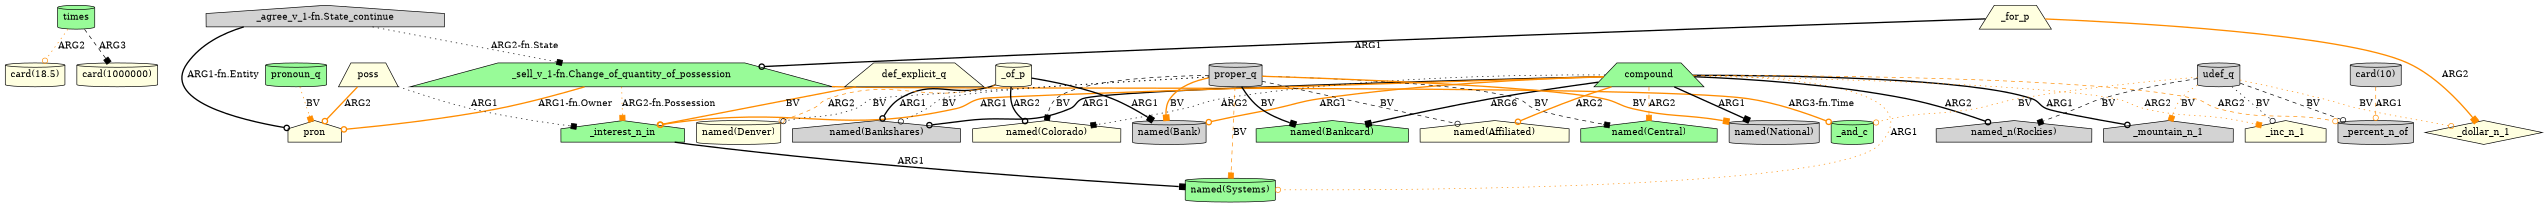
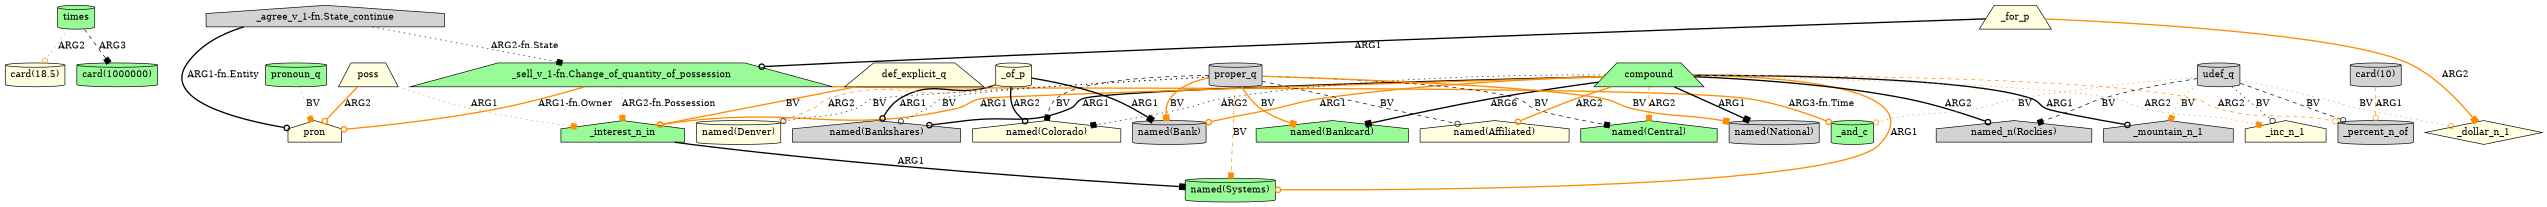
(117, 75) -> (117, 75)
(470, 108) -> (470, 108)
(1259, 108) -> (1259, 108)
(1701, 179) -> (1701, 179)
